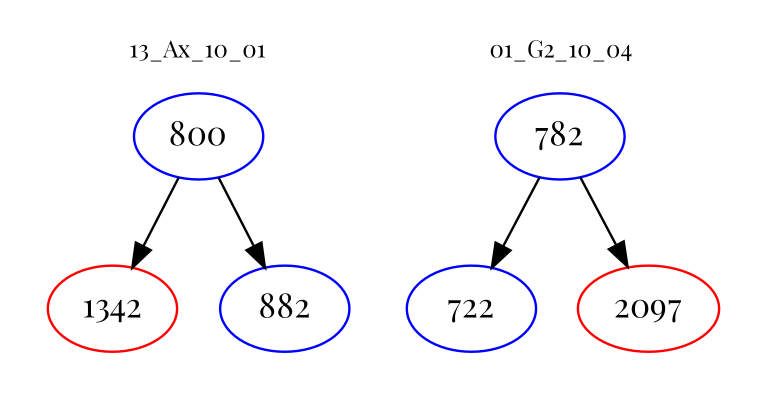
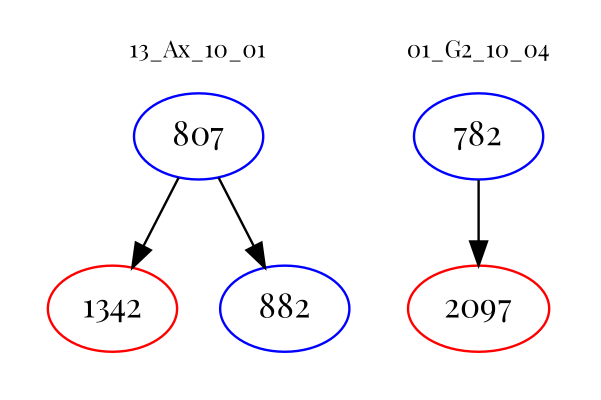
(199, 136) -> (199, 136)
(471, 309) -> none
